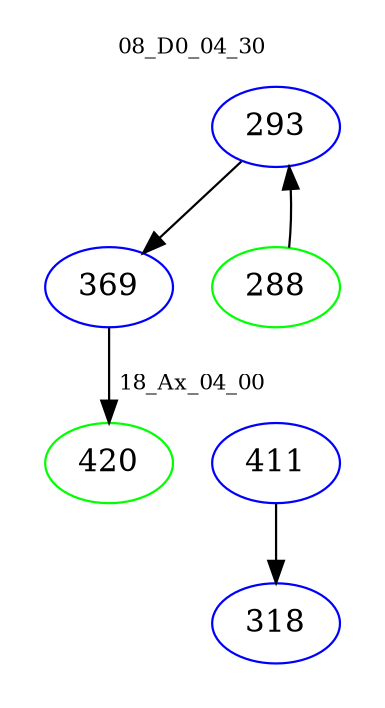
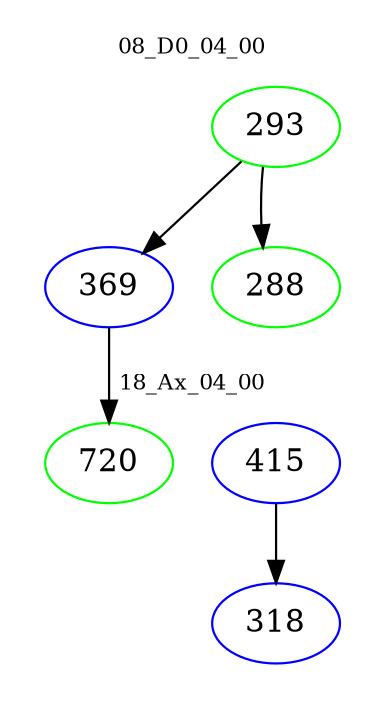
(193, 48) -> (193, 48)
(276, 127) -> (276, 127)
(291, 219) -> (261, 196)
(109, 463) -> (109, 463)
(276, 463) -> (276, 463)
